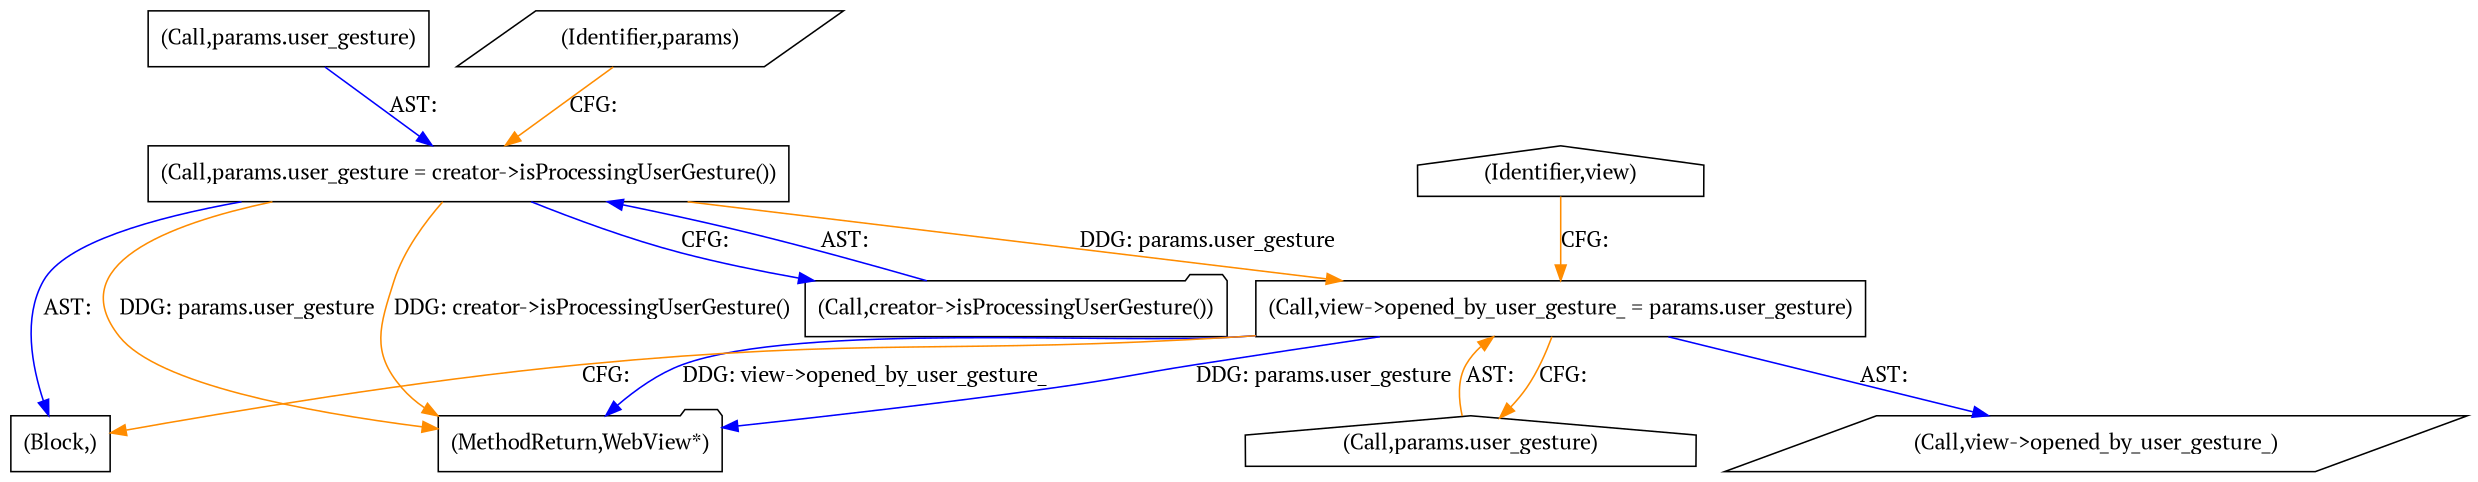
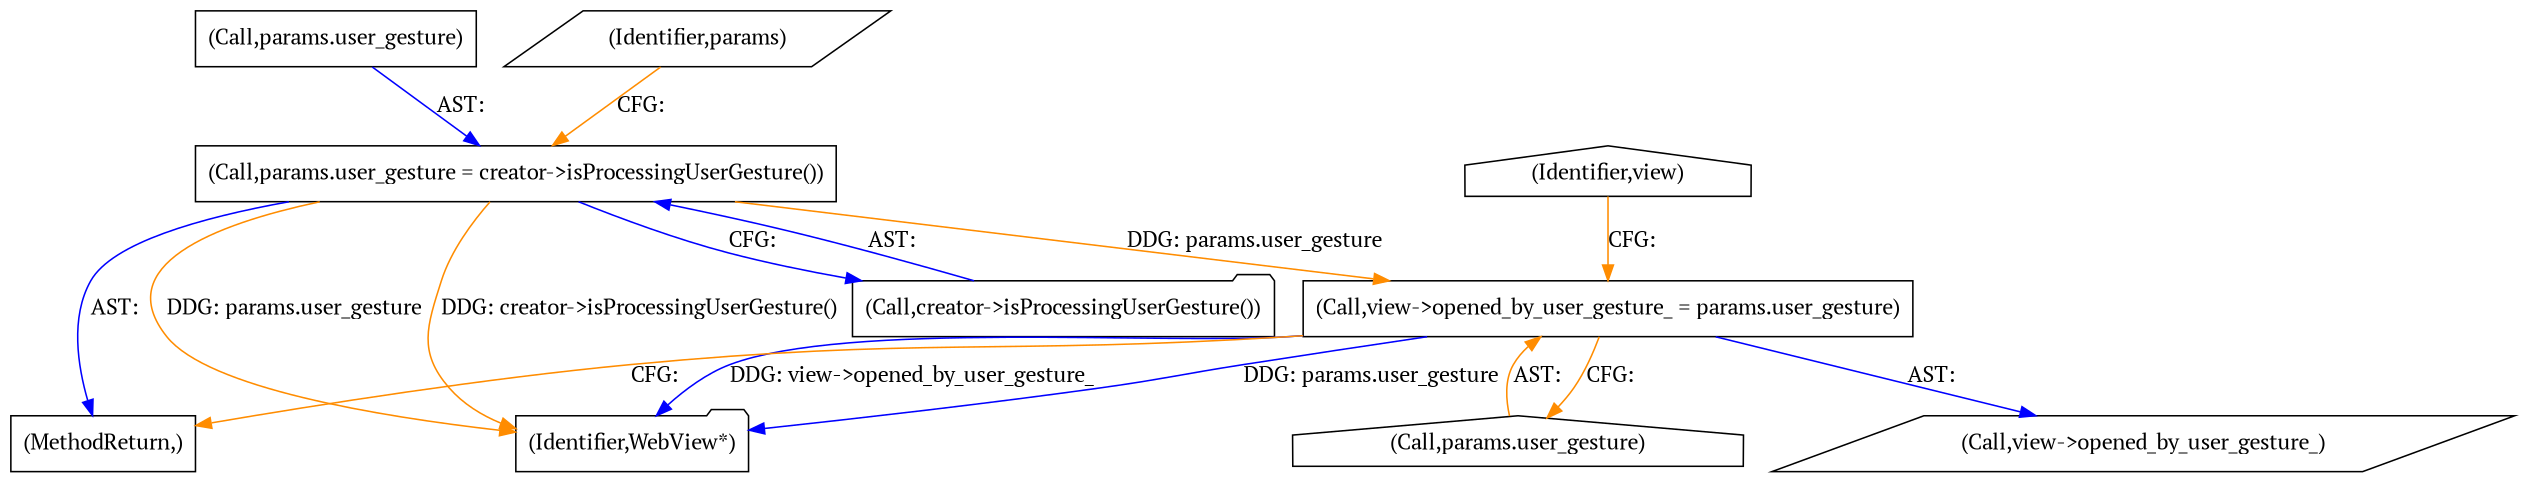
(61, 444) -> (103, 444)
(580, 444) -> (632, 444)
